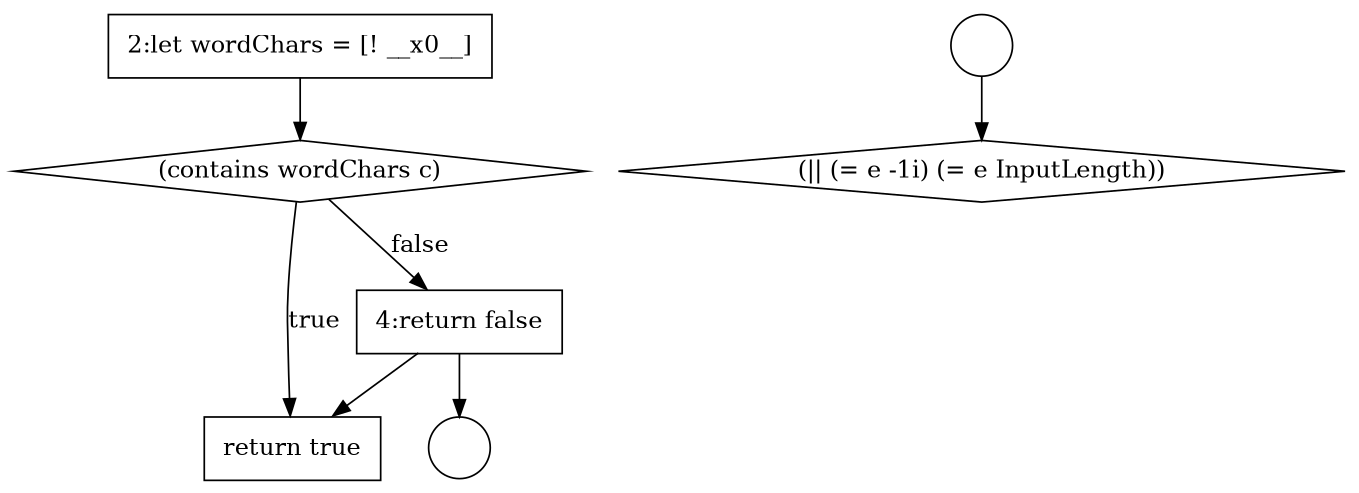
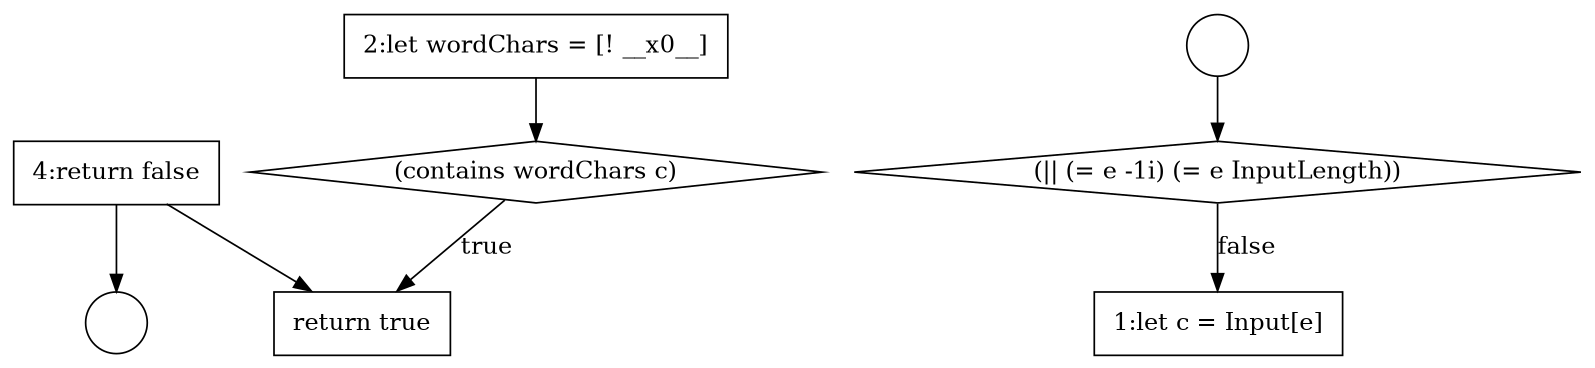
(371, 238) -> none
none -> (1218, 323)
